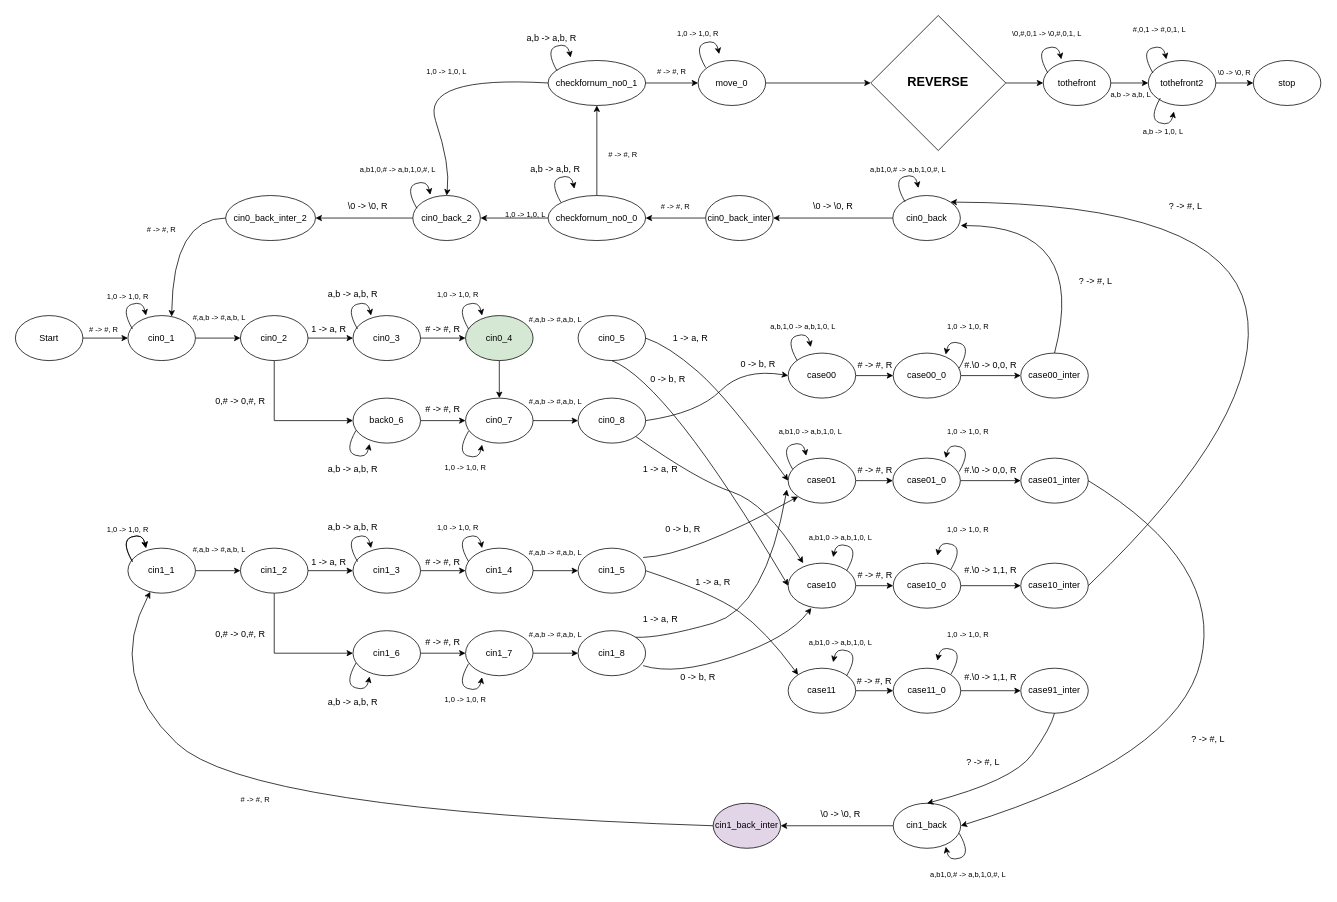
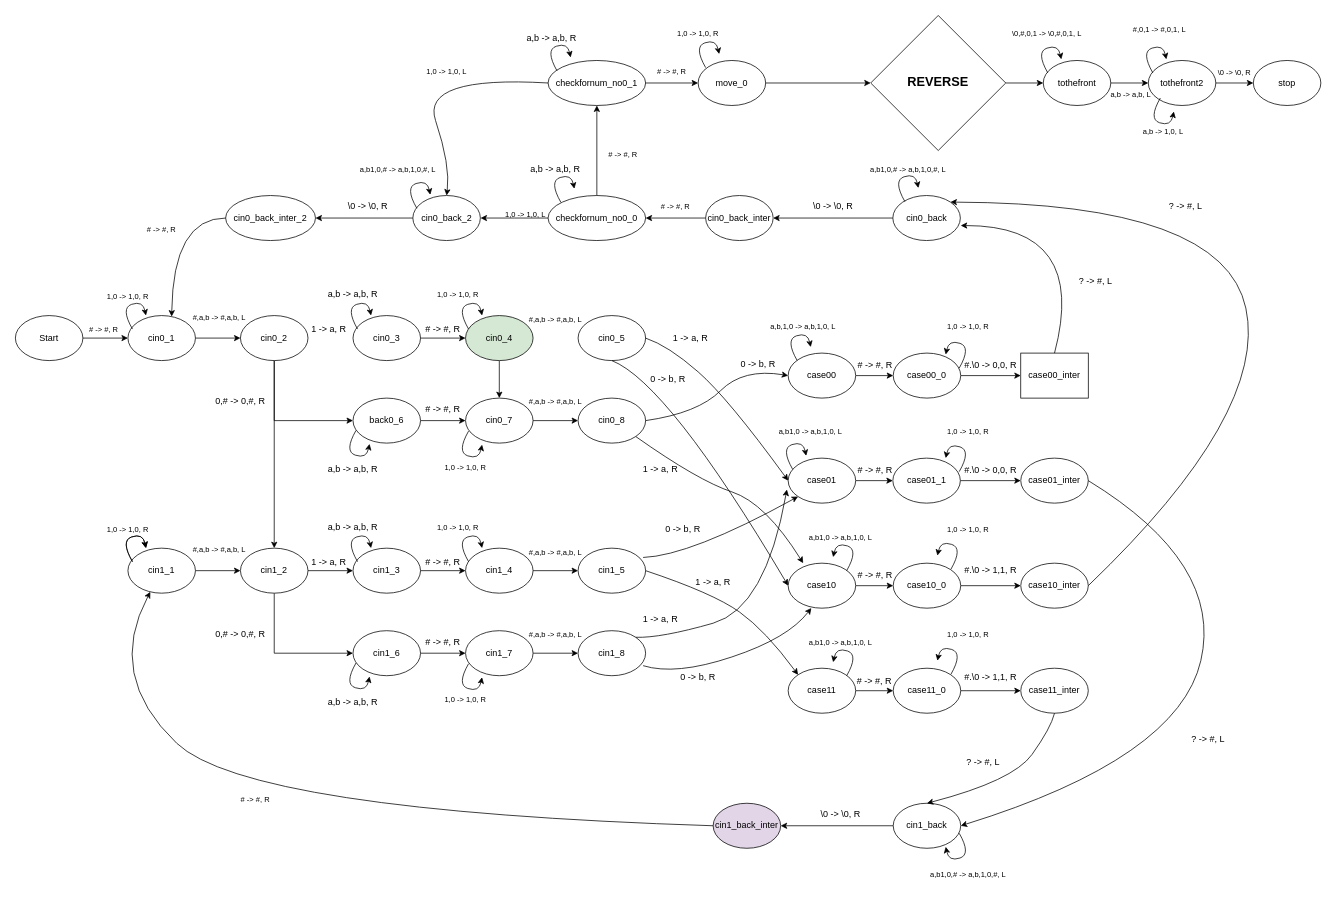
(346, 338) -> (274, 482)
(1054, 375) -> (1054, 375)
(927, 480) -> (927, 480)
(1054, 690) -> (1054, 690)
